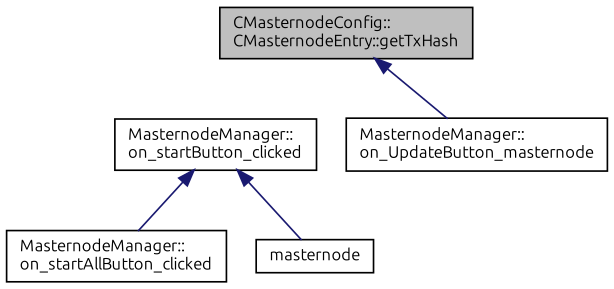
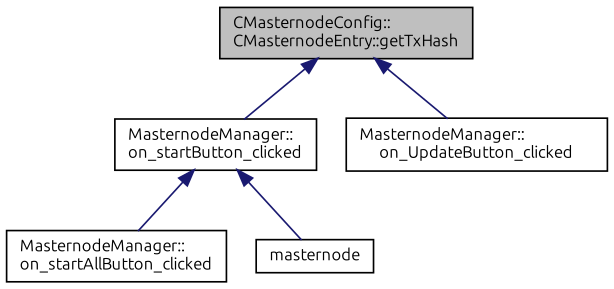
none -> (274, 94)
(477, 145) -> (477, 145)
